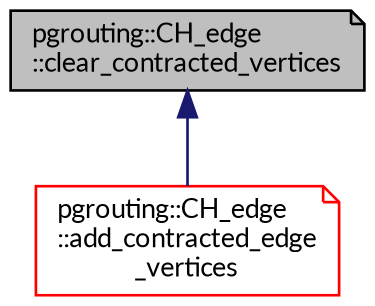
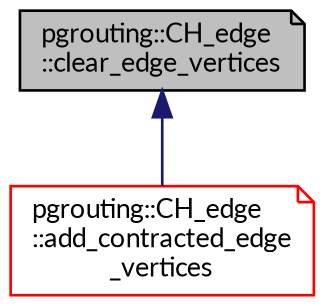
(188, 51) -> (162, 51)
